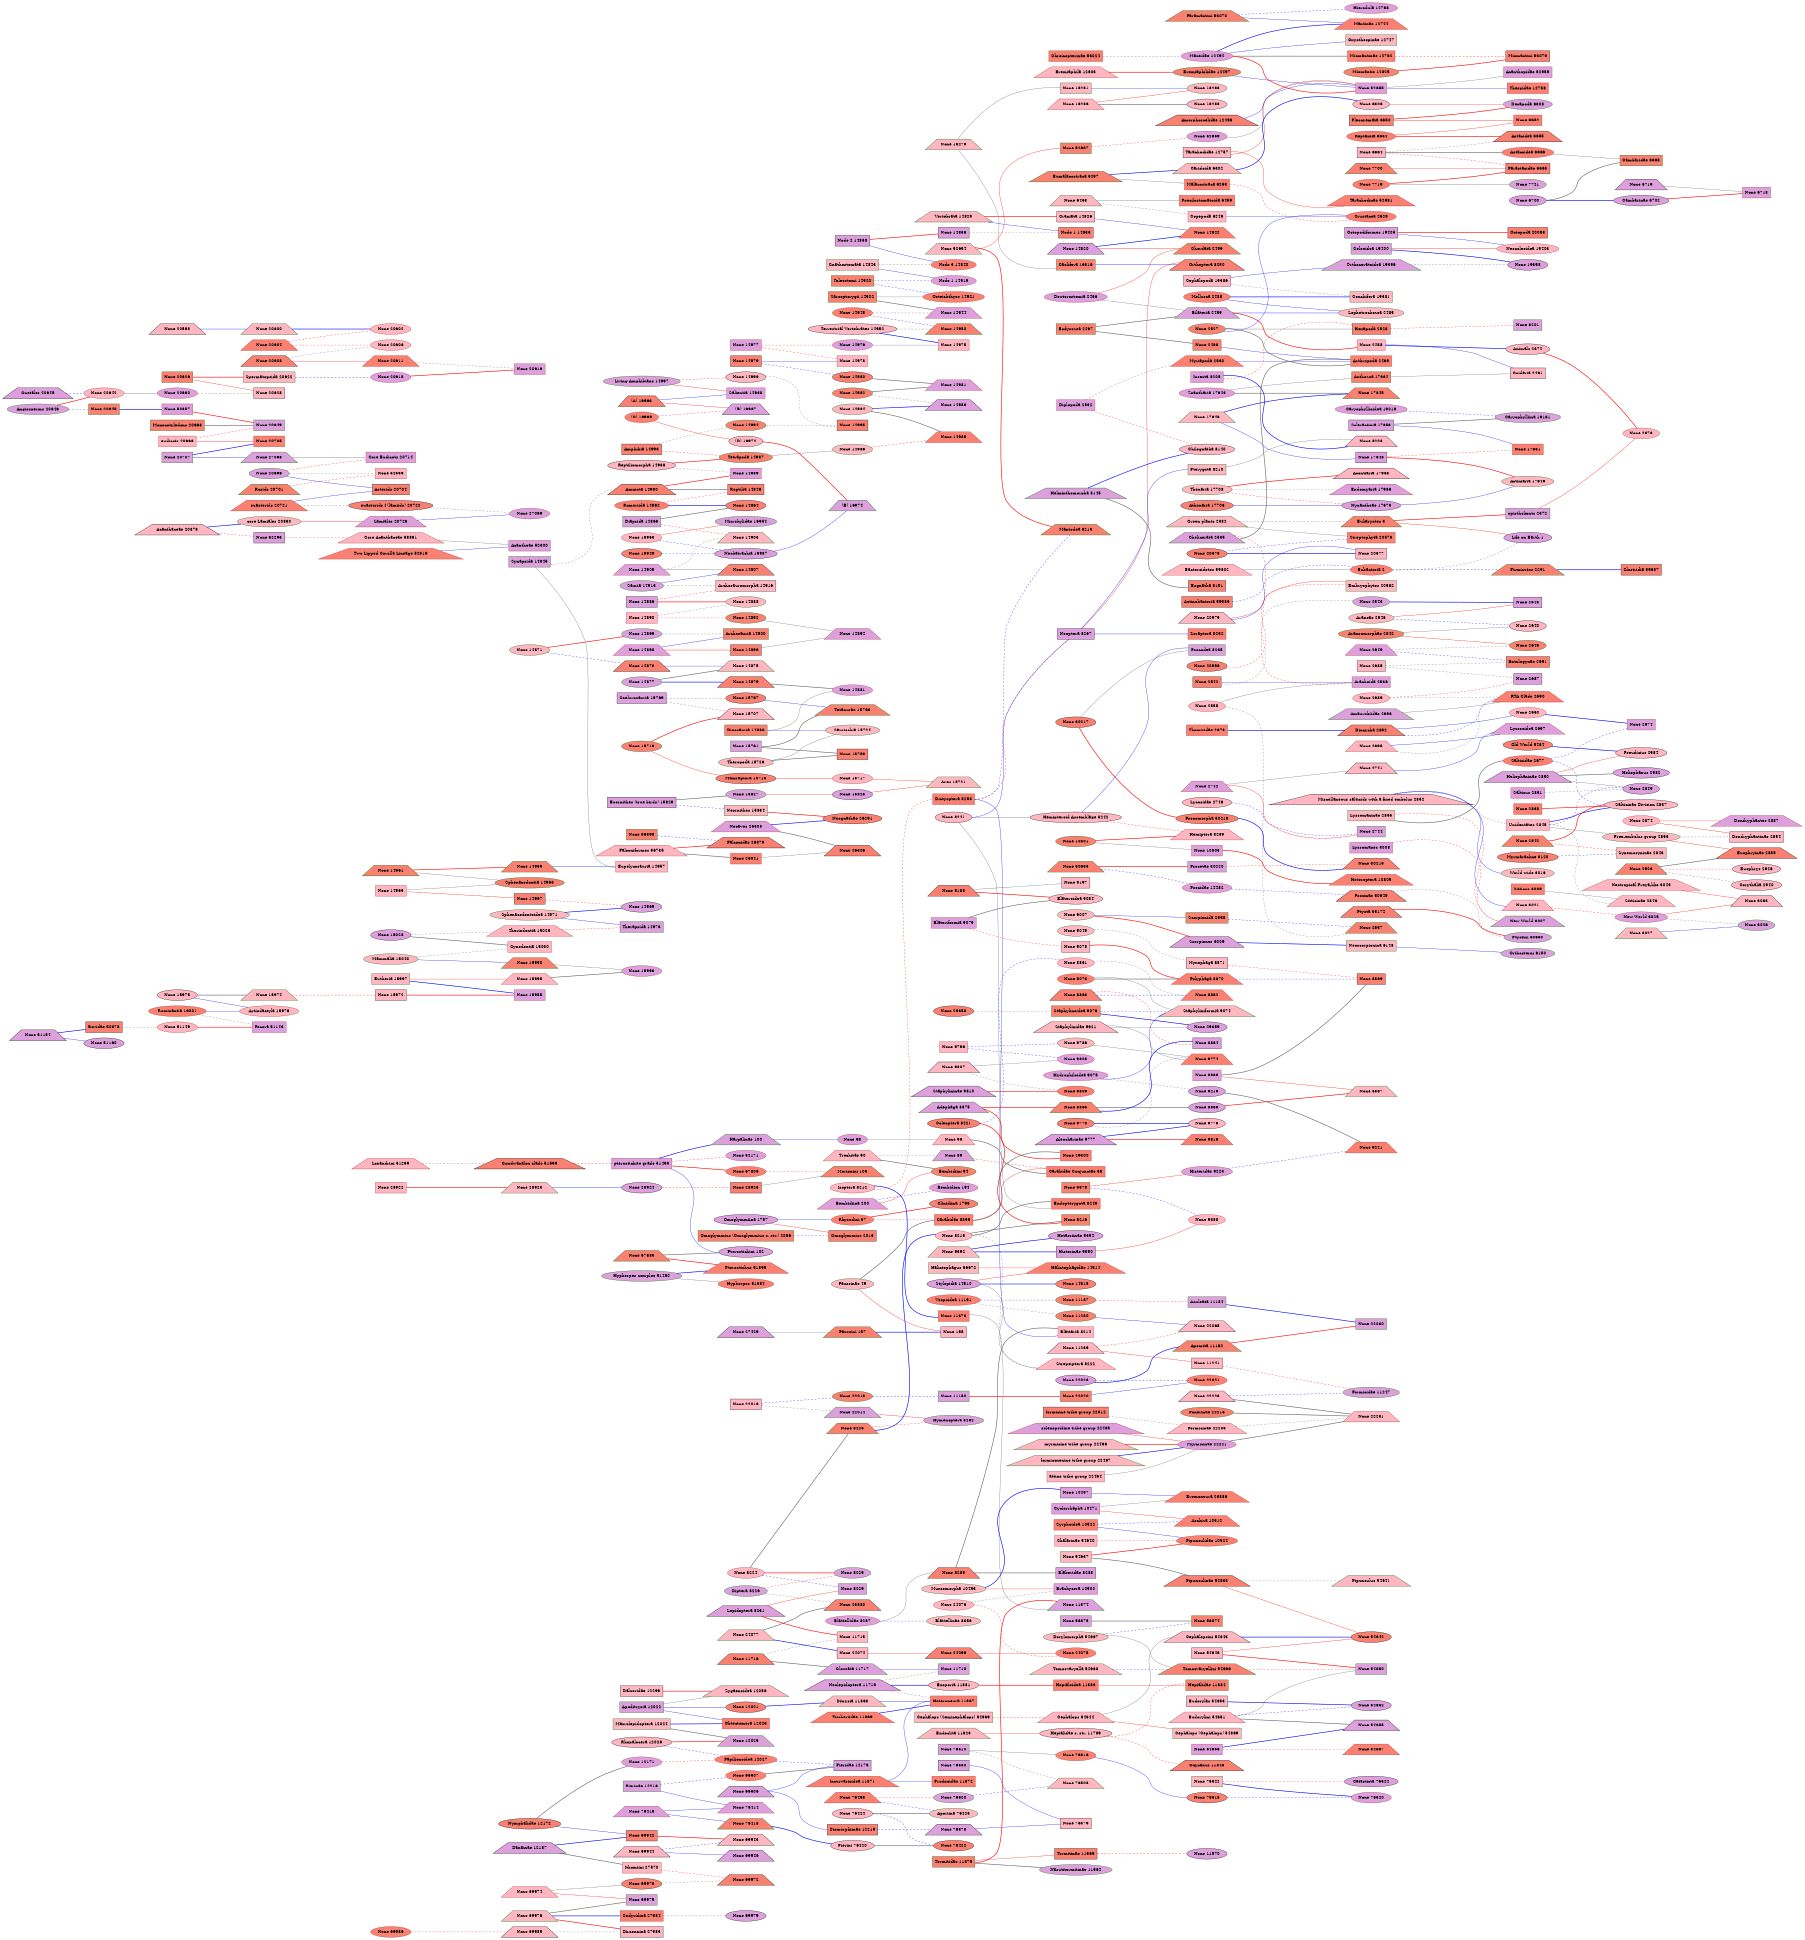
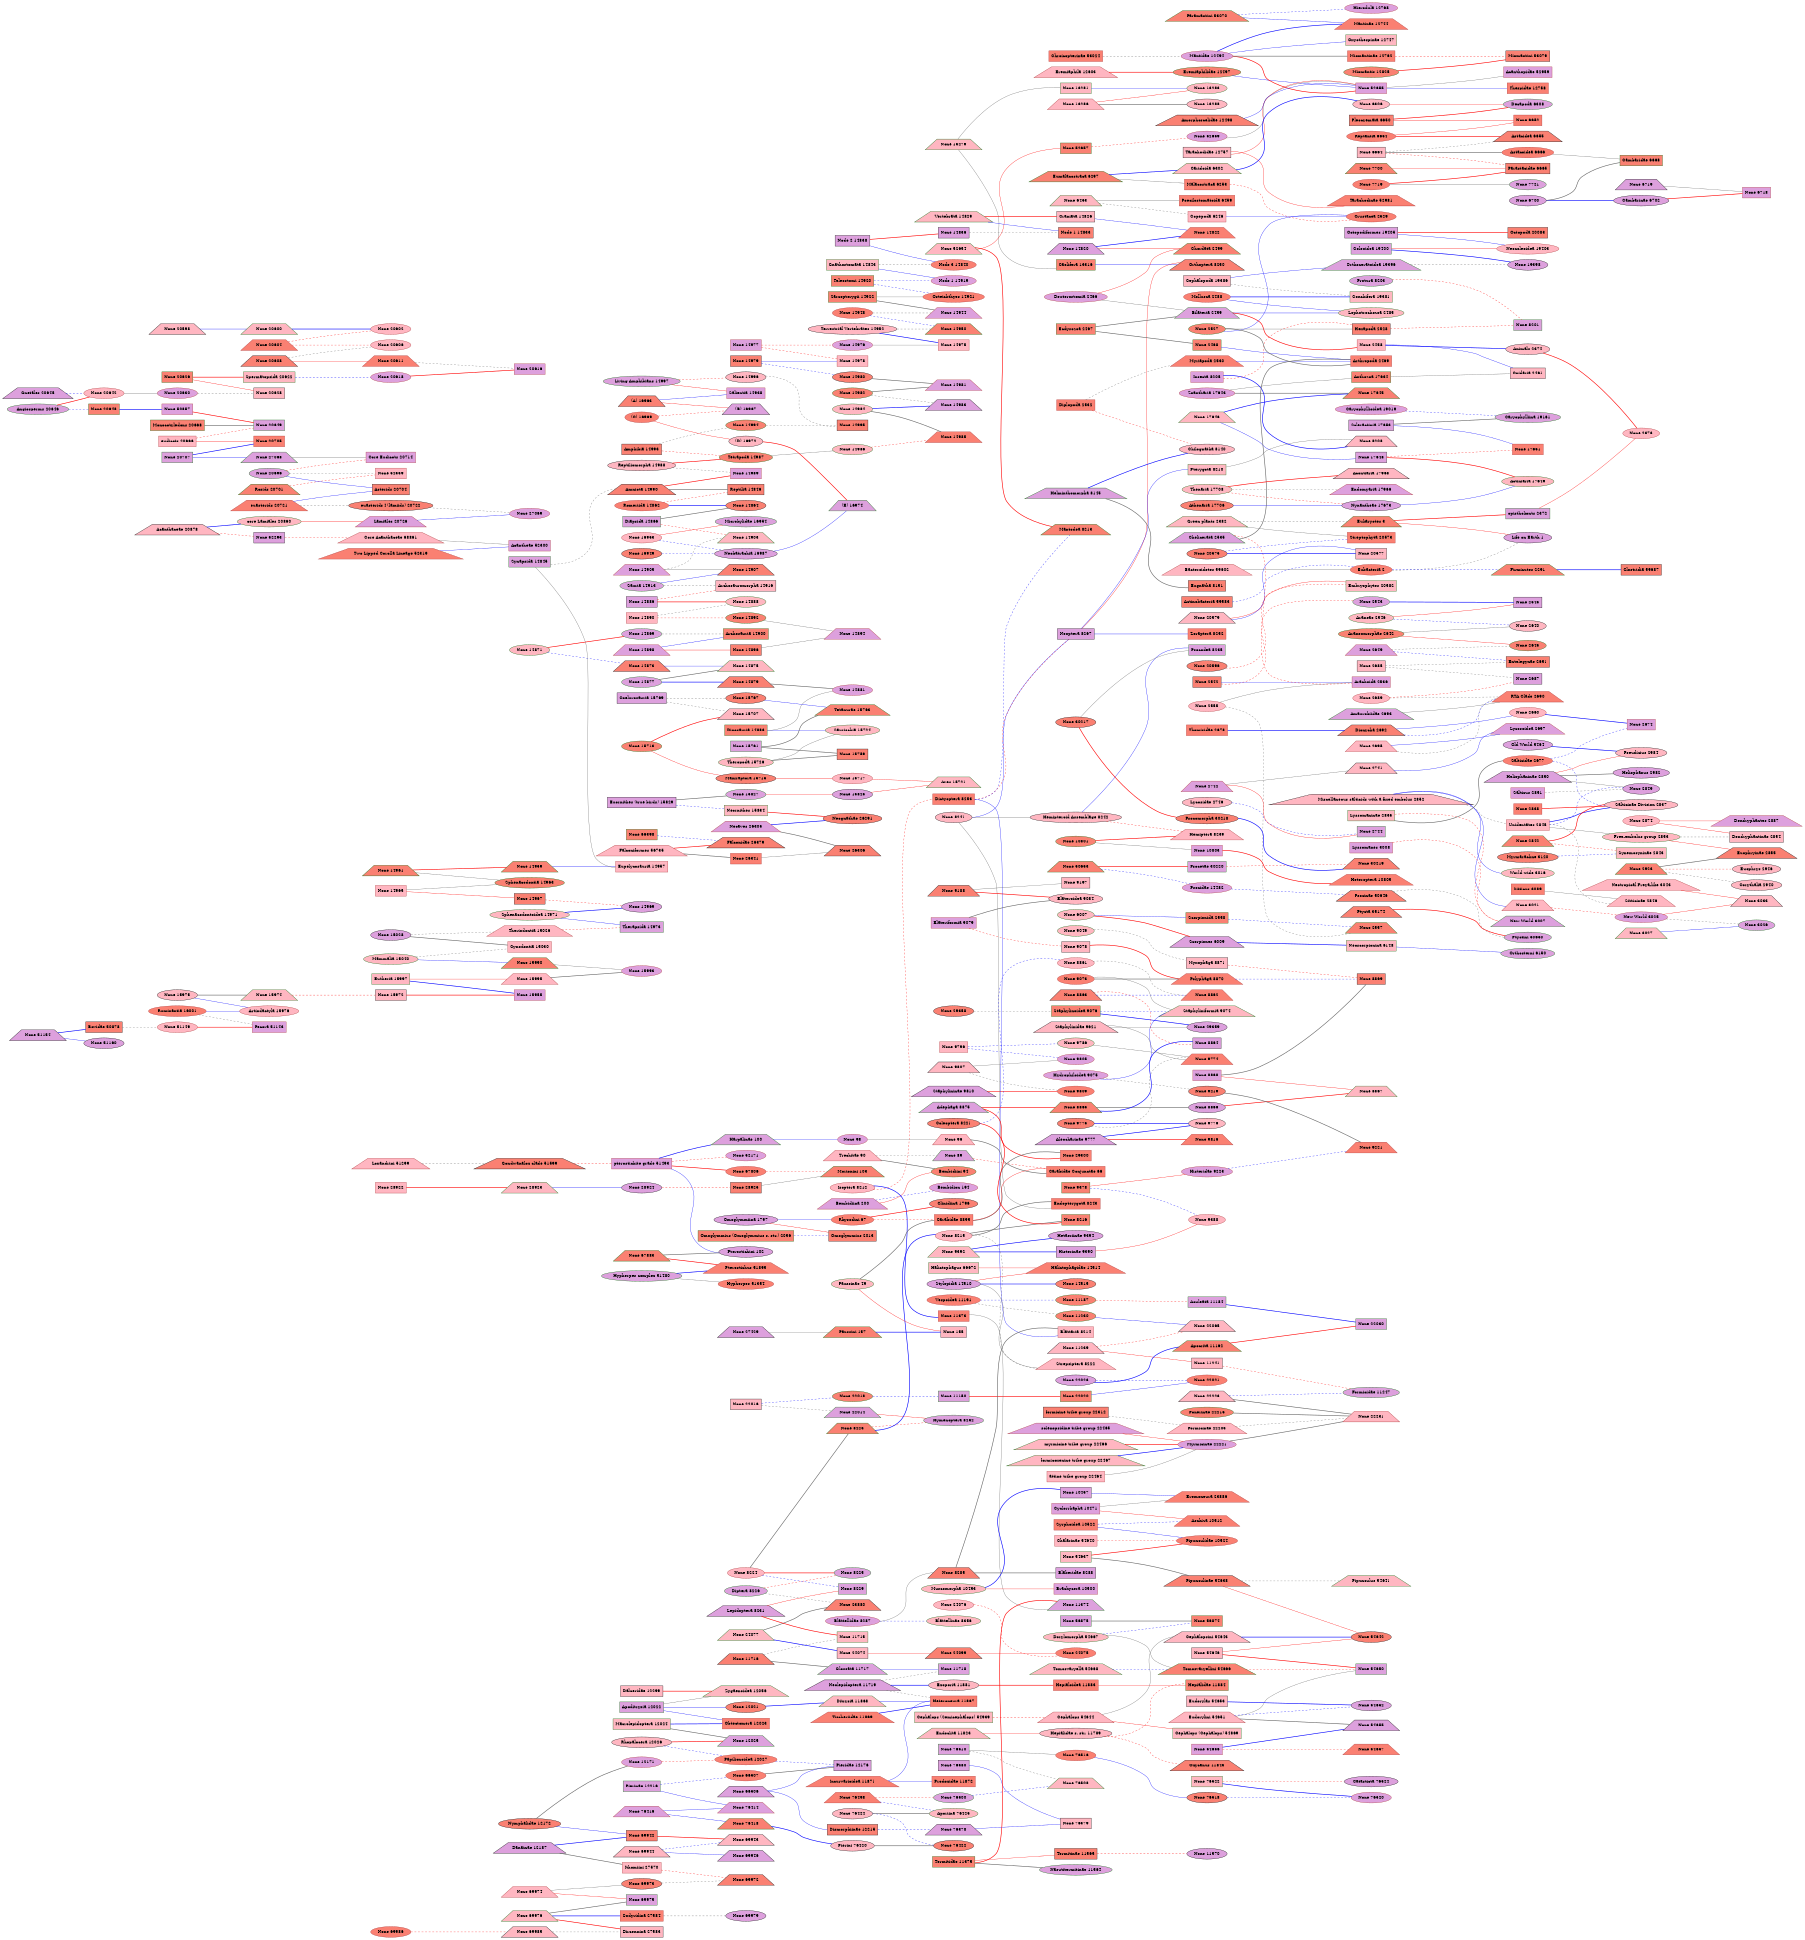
none -> (1371, 281)
(1076, 405) -> (1076, 405)
(1265, 615) -> (1265, 615)
(1528, 745) -> (1528, 745)
(1207, 1091) -> (1207, 1091)
(1012, 1596) -> none
